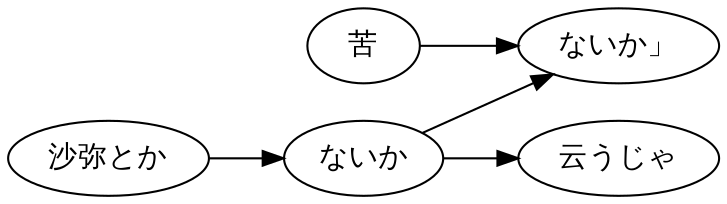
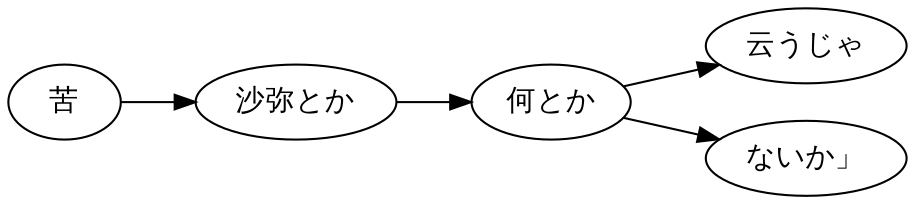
(458, 46) -> (148, 102)
(364, 158) -> (551, 102)
